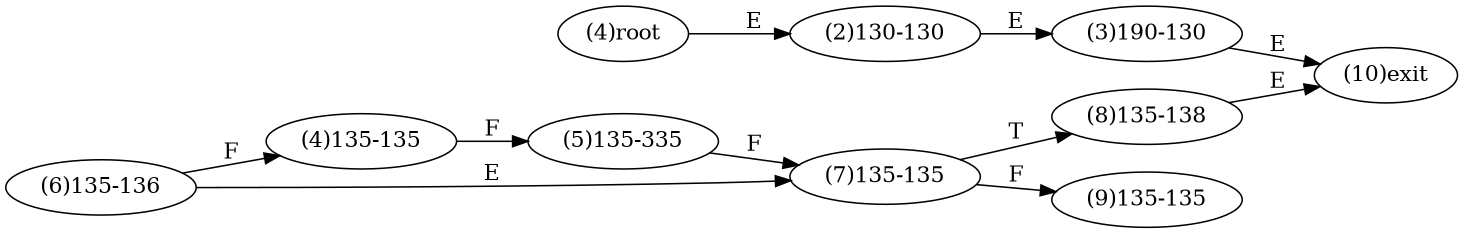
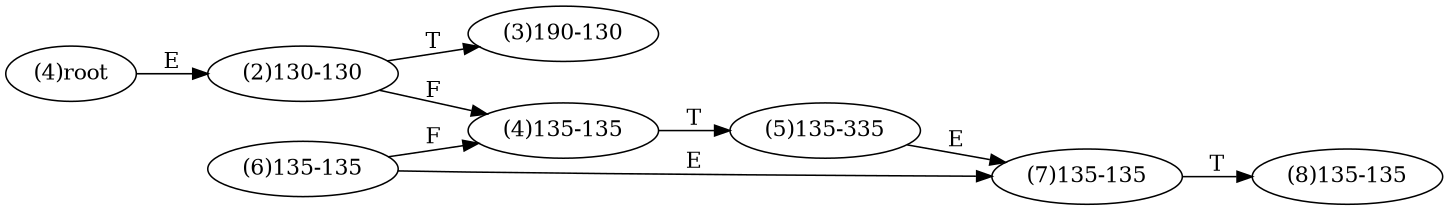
(1016, 22) -> (433, 42)
(1386, 75) -> none
none -> (426, 100)
(1147, 117) -> (1347, 177)
(492, 130) -> (694, 119)
(754, 145) -> (956, 141)
(101, 187) -> (303, 169)
(1147, 200) -> none
